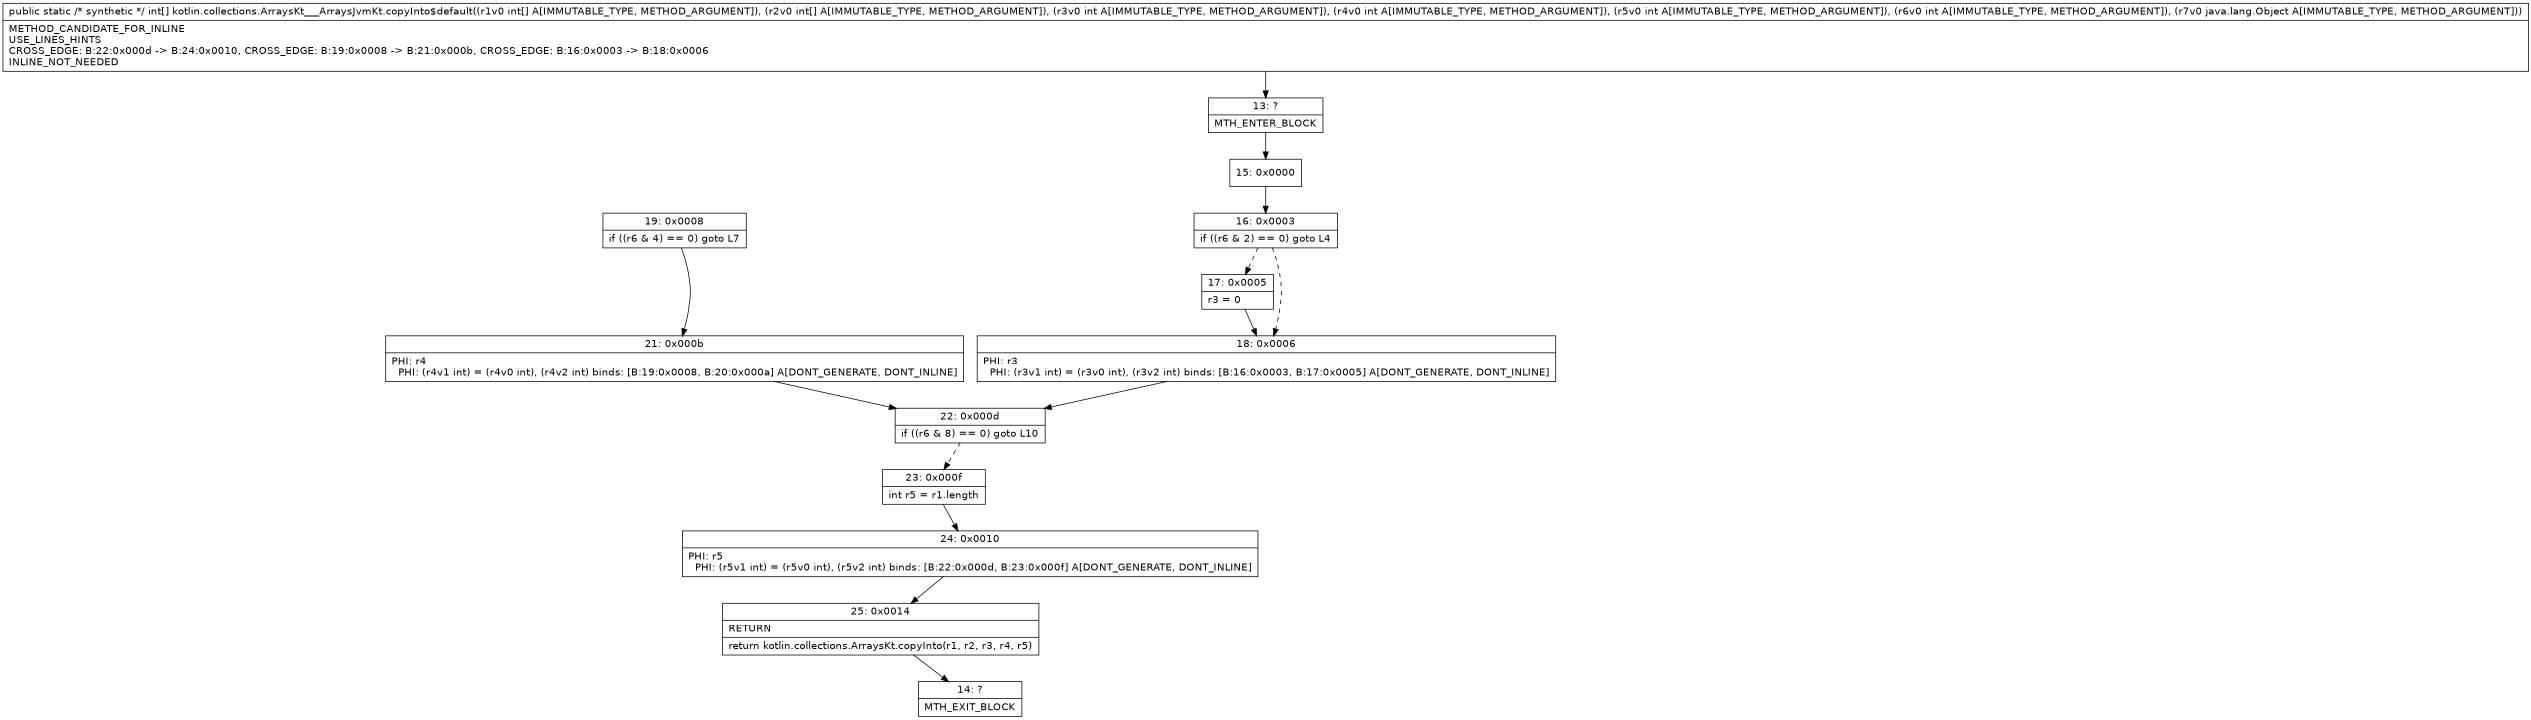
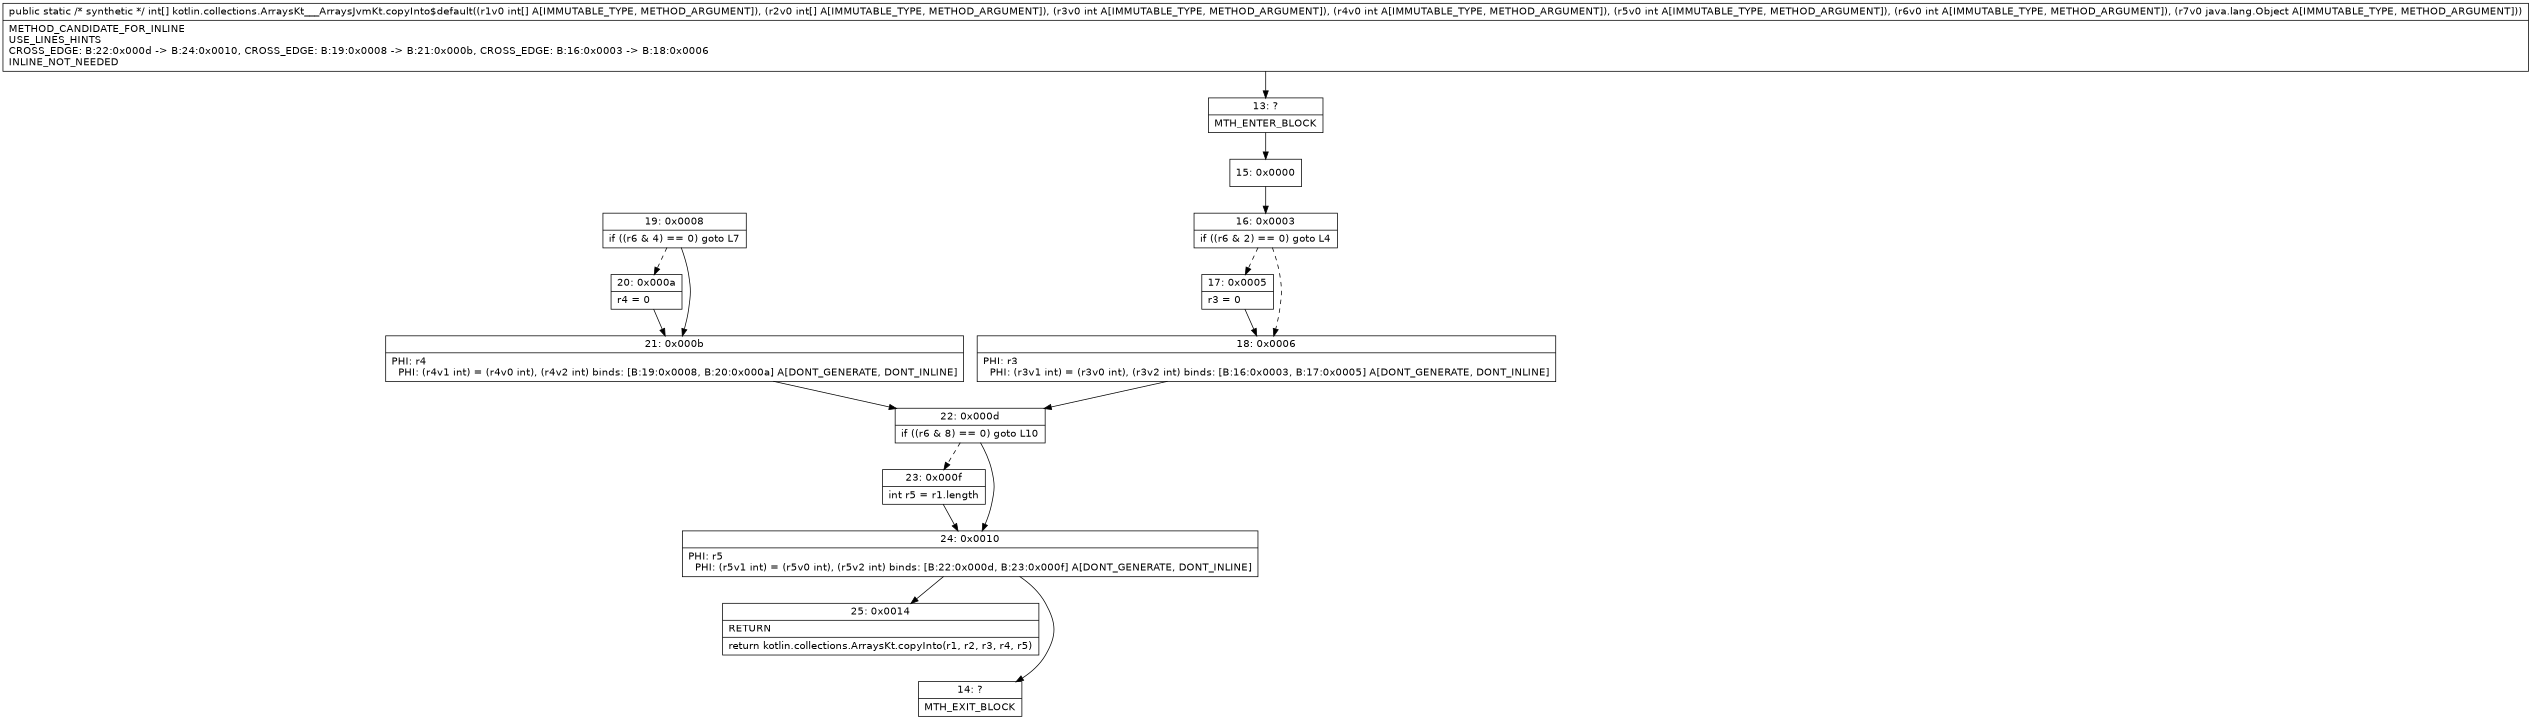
none -> (647, 292)
none -> (994, 483)
(928, 666) -> (1054, 627)
